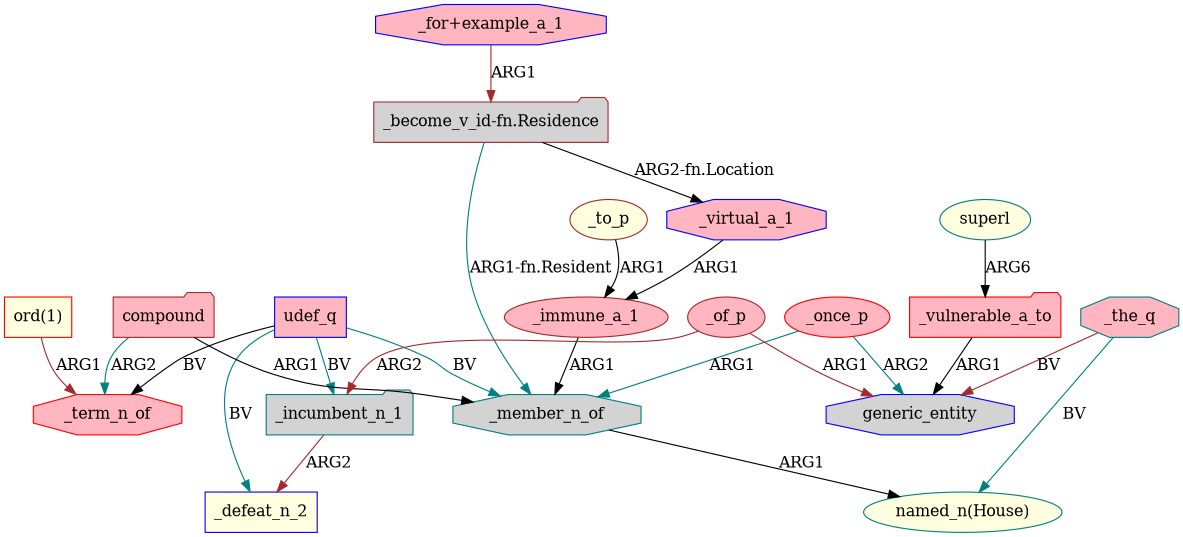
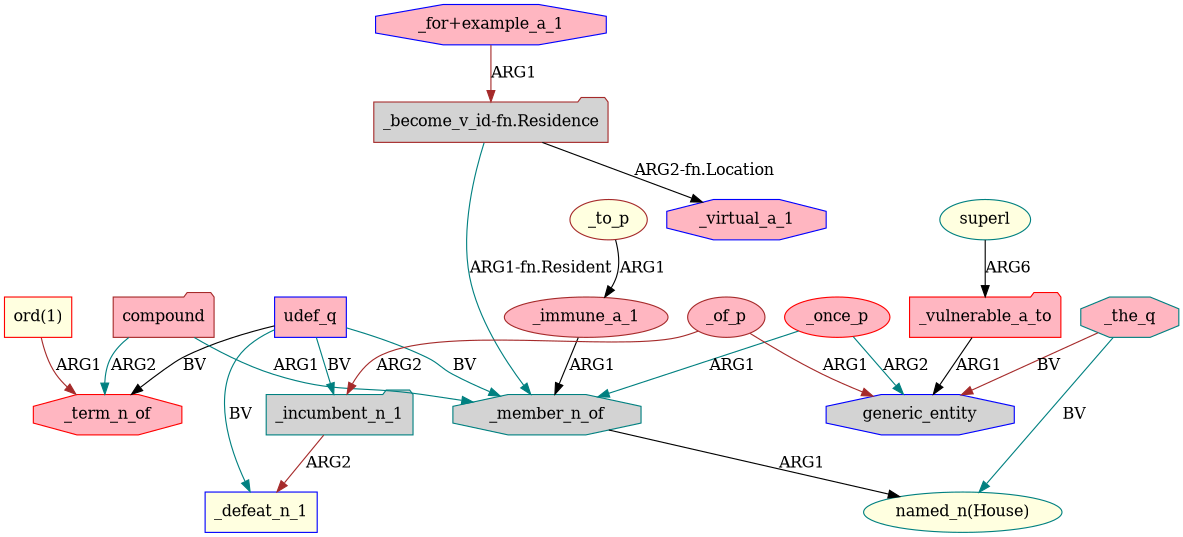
(681, 270) -> none
(323, 386) -> (323, 386)
(261, 512) -> (261, 512)
